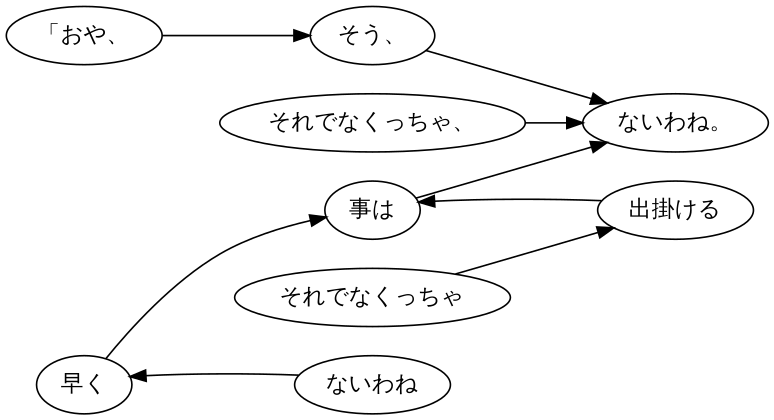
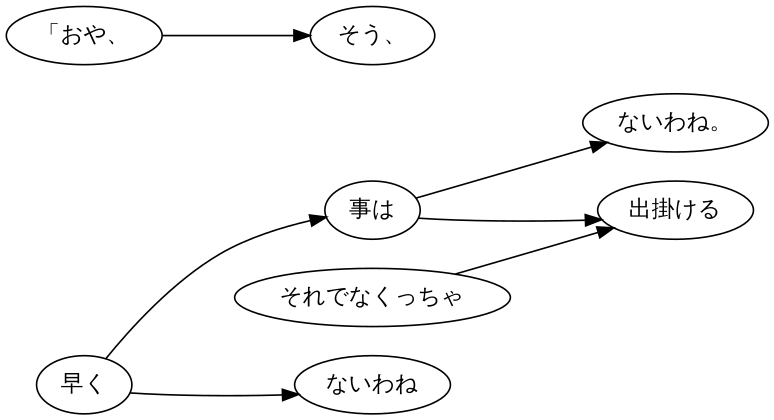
(508, 74) -> none
(373, 123) -> none
(518, 199) -> (502, 221)
(222, 374) -> (206, 396)
